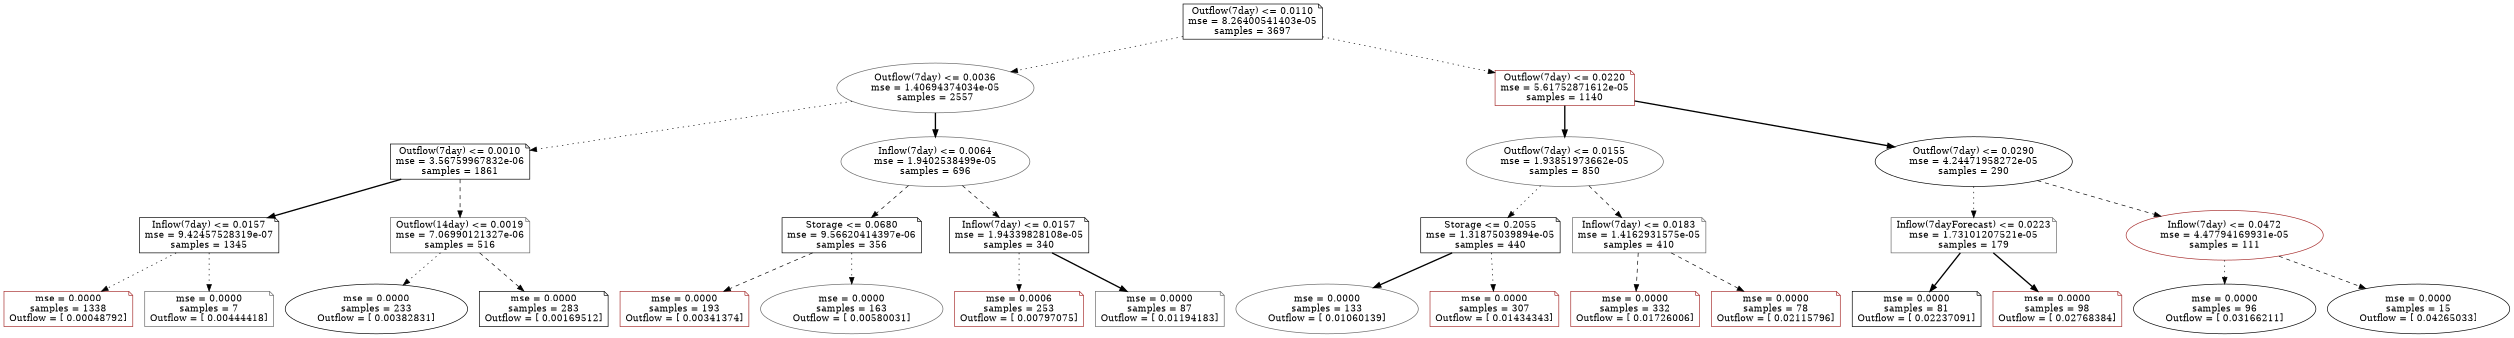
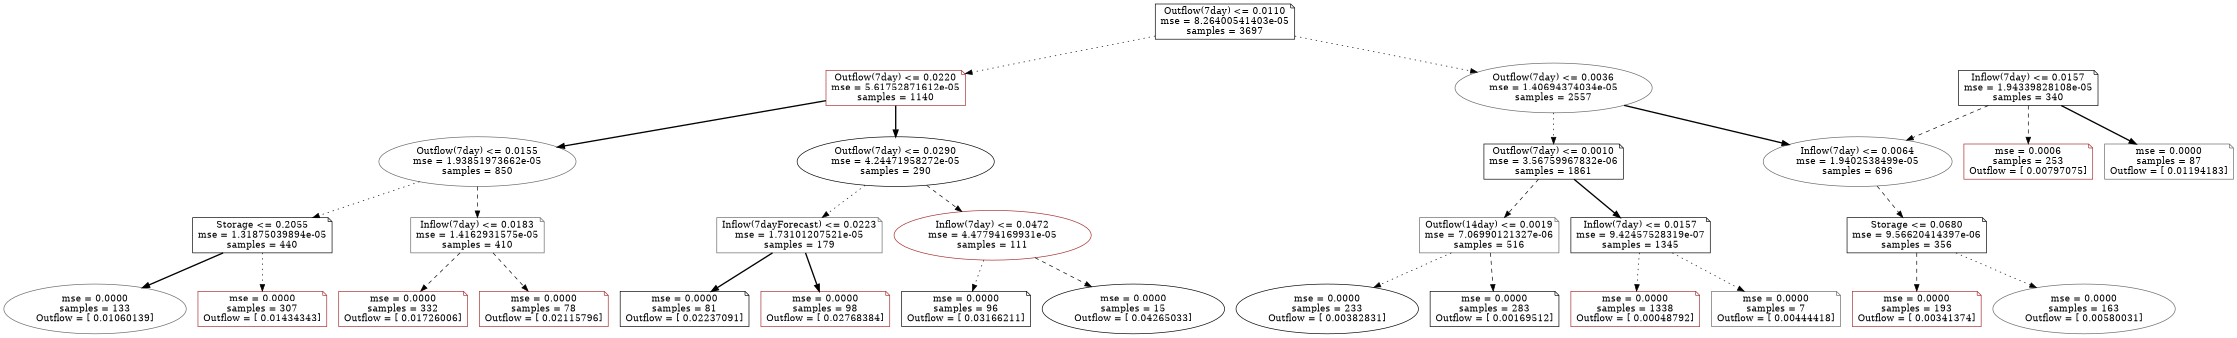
(978, 199) -> (1951, 122)
(1019, 269) -> (2028, 121)
(2225, 309) -> (966, 309)
